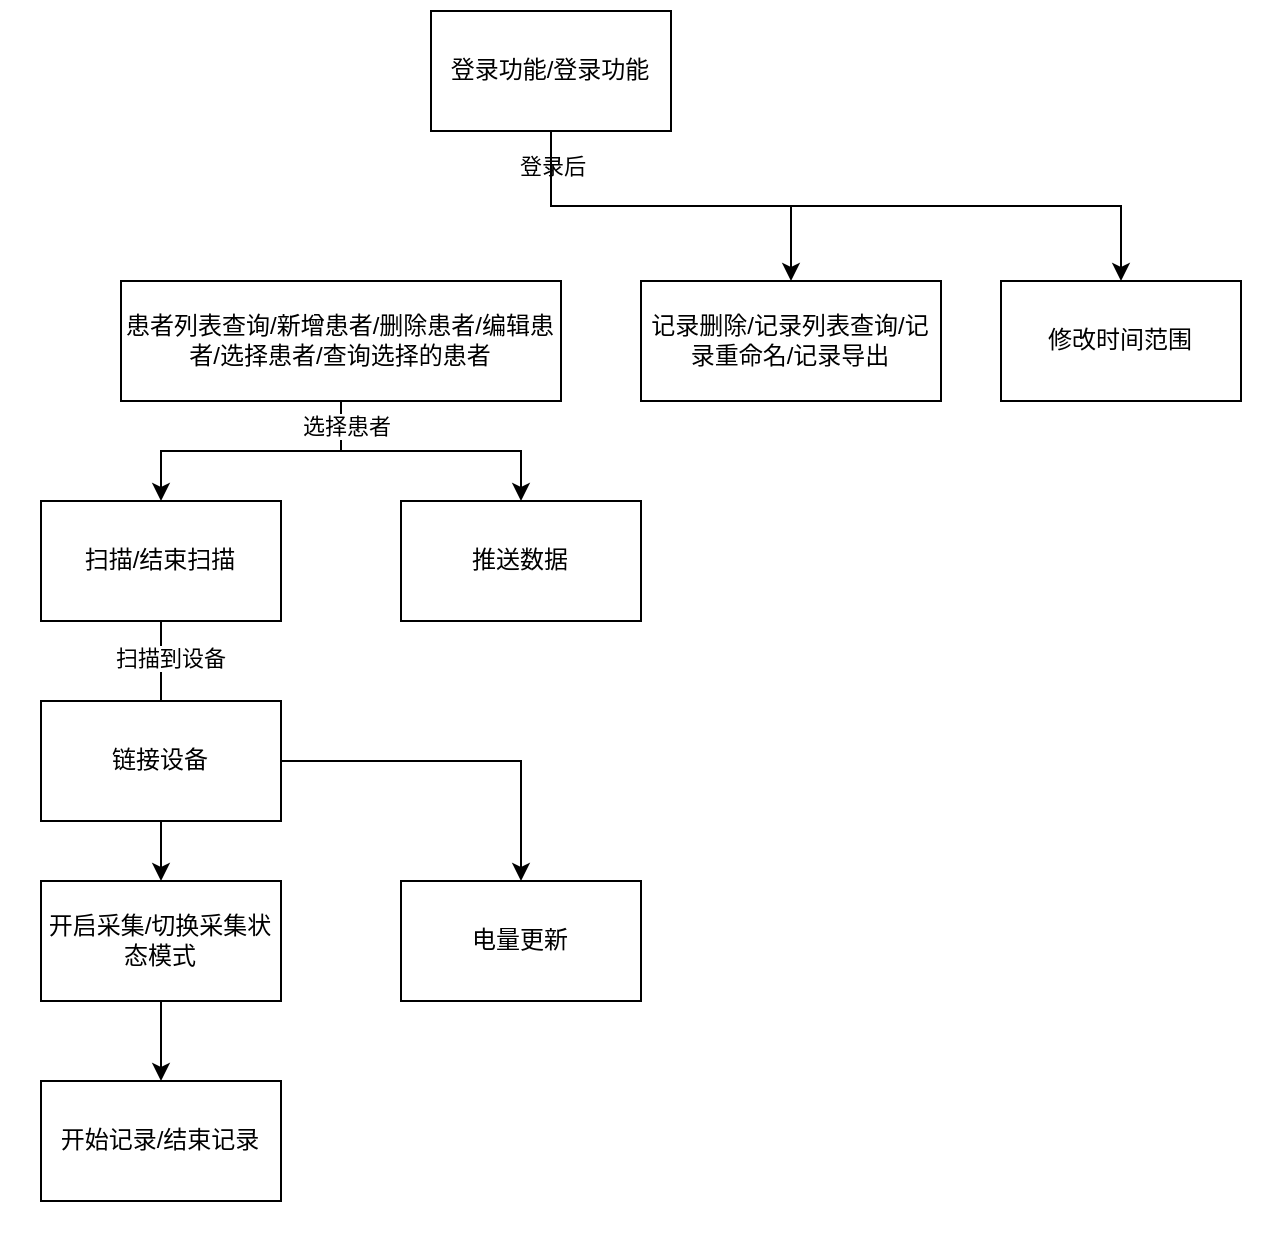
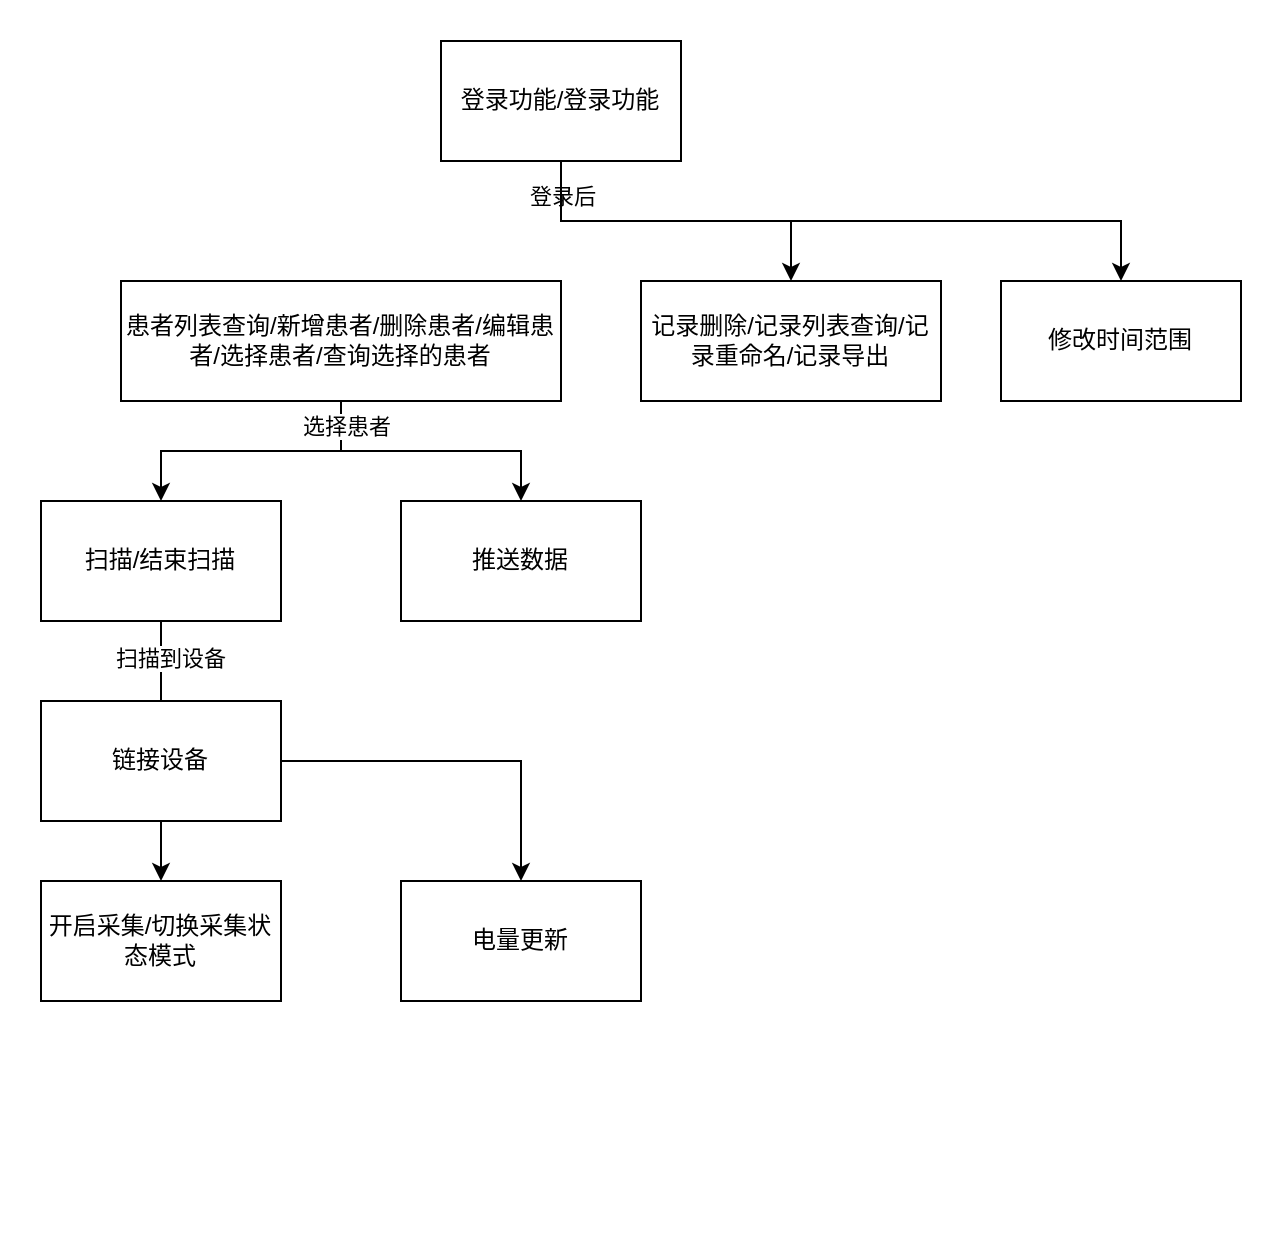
(551, 71) -> (561, 101)
(161, 1034) -> none
(161, 1141) -> none
